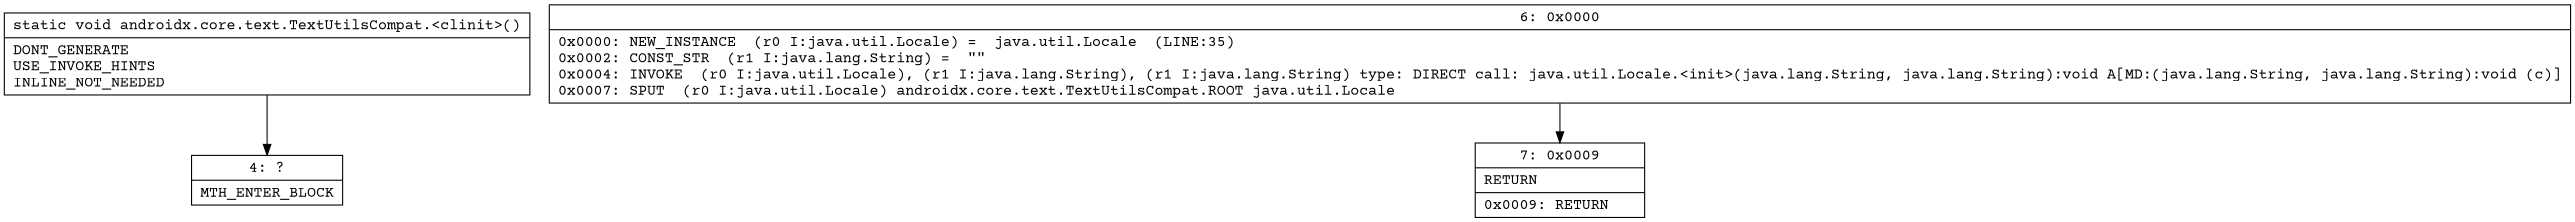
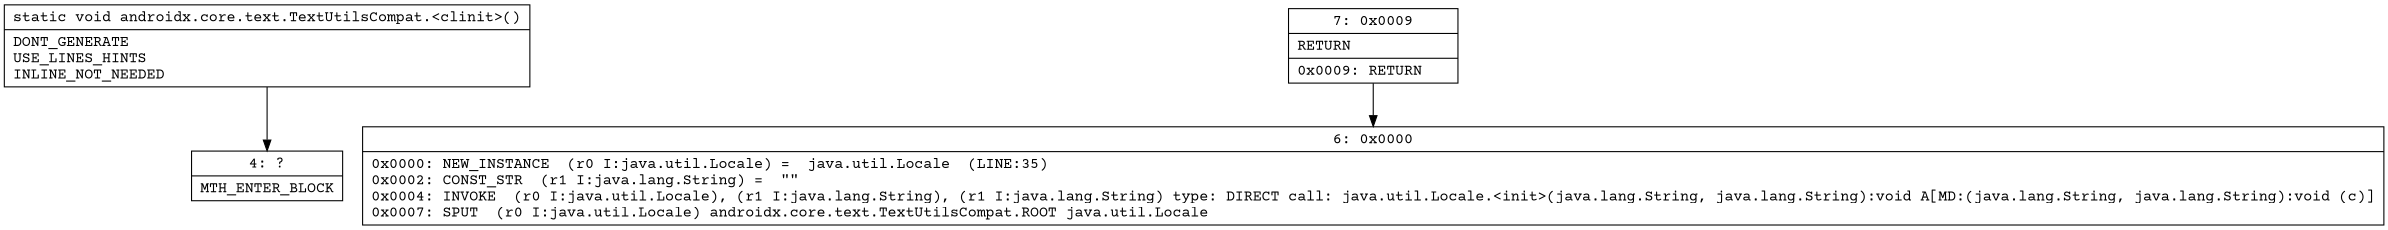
(85, 66) -> (80, 58)
(1560, 118) -> (1373, 99)
